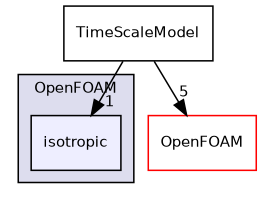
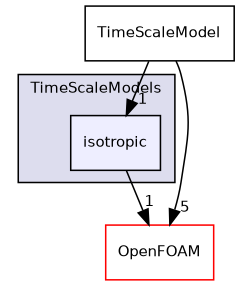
(76, 89) -> (97, 89)
none -> (135, 192)
